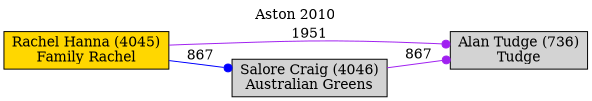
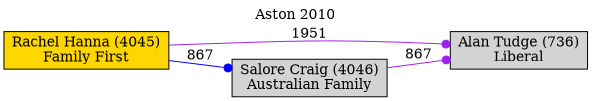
(86, 50) -> (86, 50)
(519, 50) -> (519, 50)
(310, 78) -> (310, 78)
